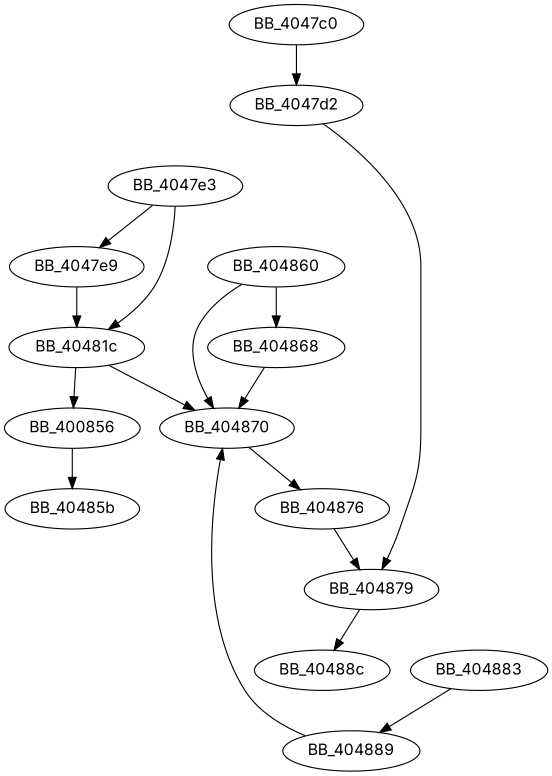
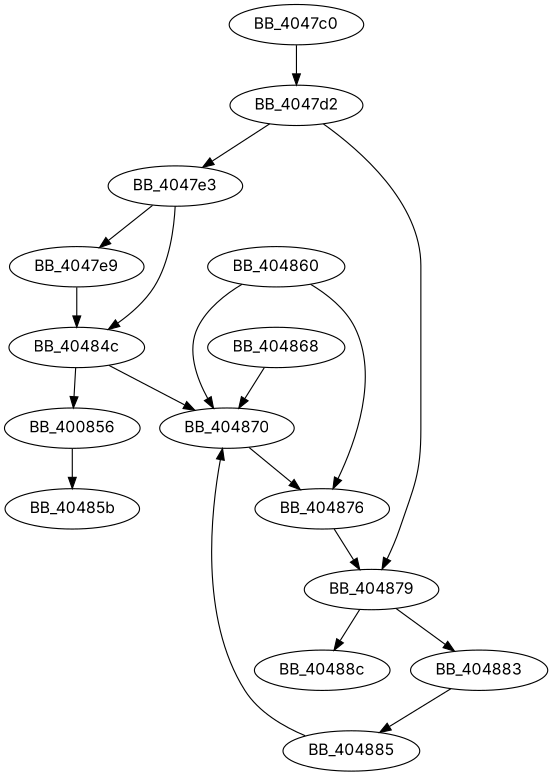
none -> (241, 142)
(276, 302) -> (365, 373)
(77, 347) -> (77, 347)
none -> (421, 627)
(351, 751) -> (351, 751)
